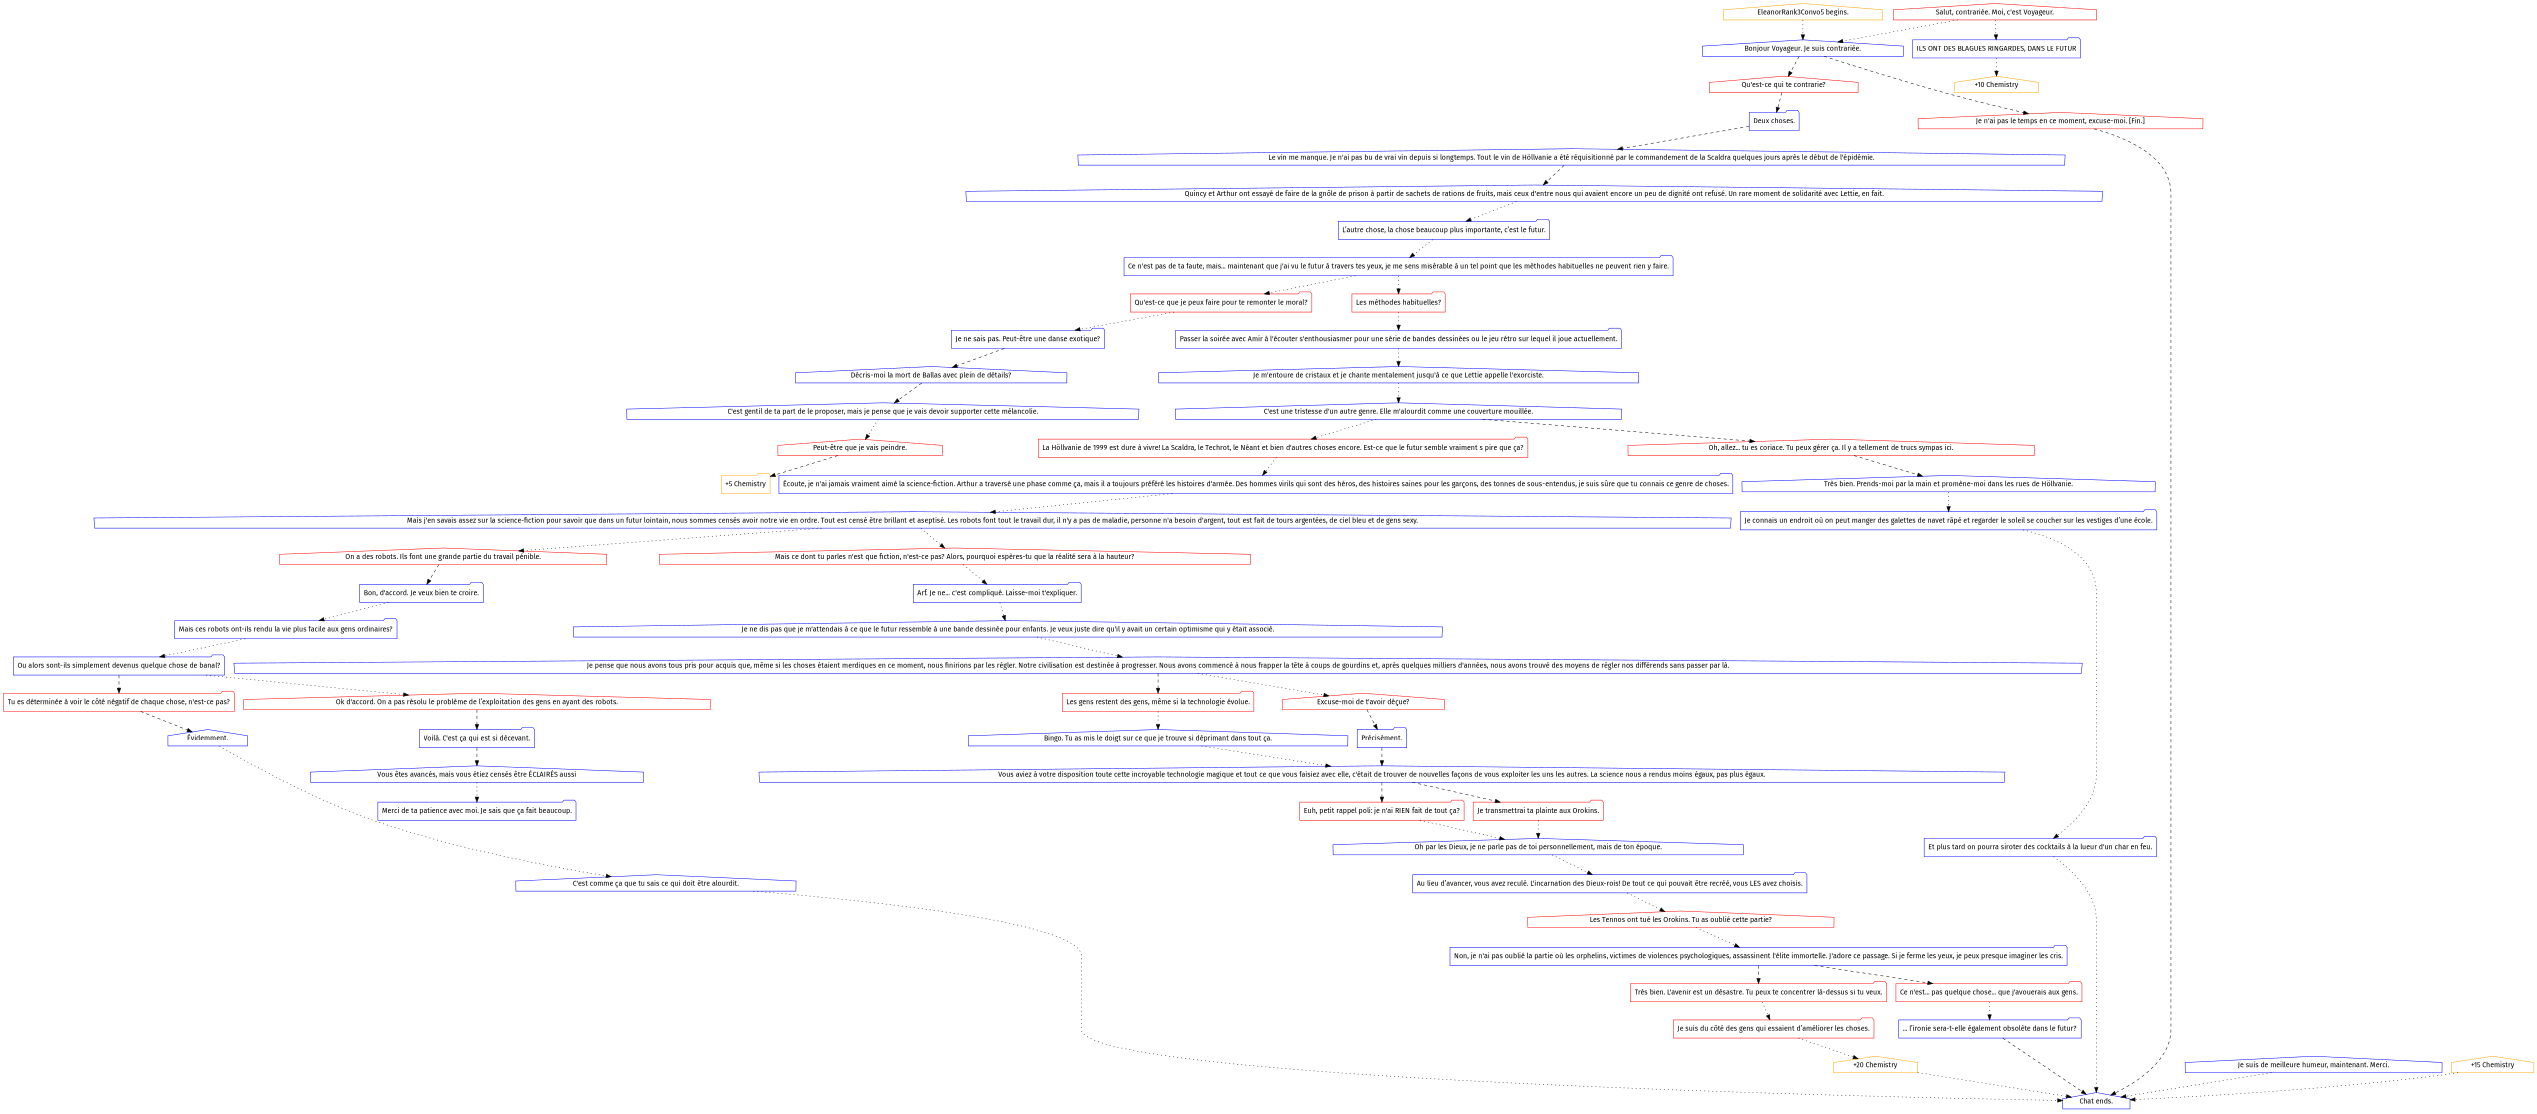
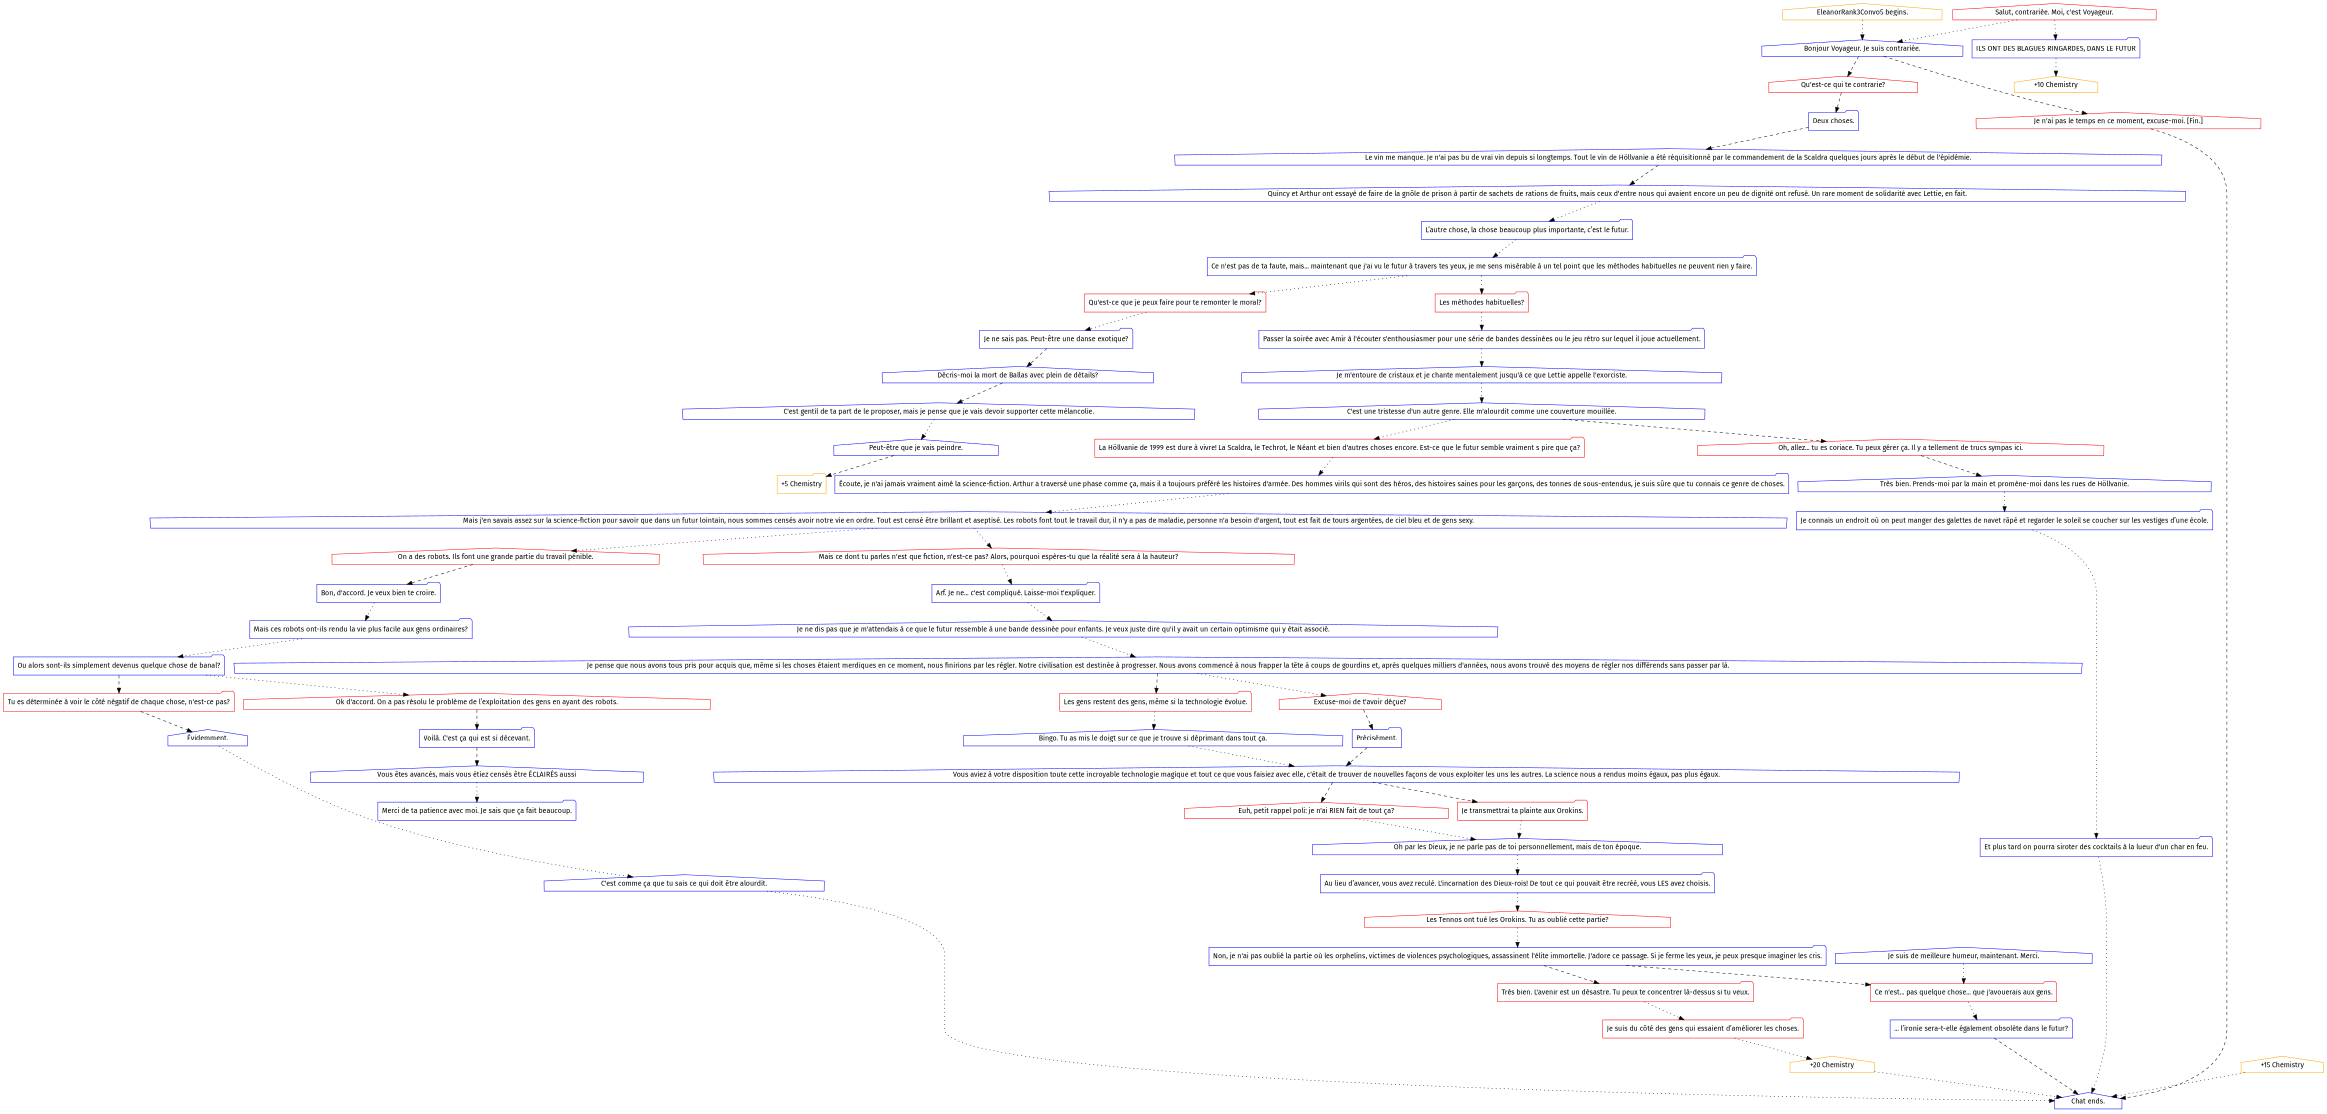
(860, 448) -> (916, 448)
(1382, 811) -> (1316, 811)
(2199, 1084) -> (1964, 971)
